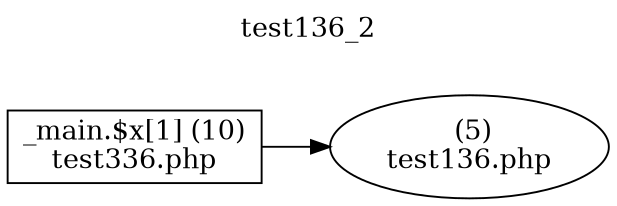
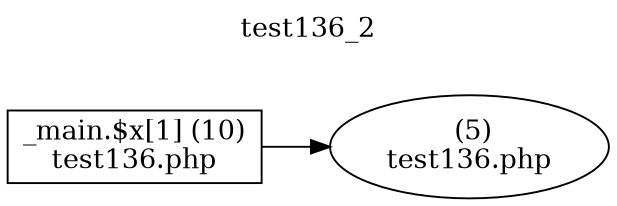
(135, 147) -> (135, 147)
